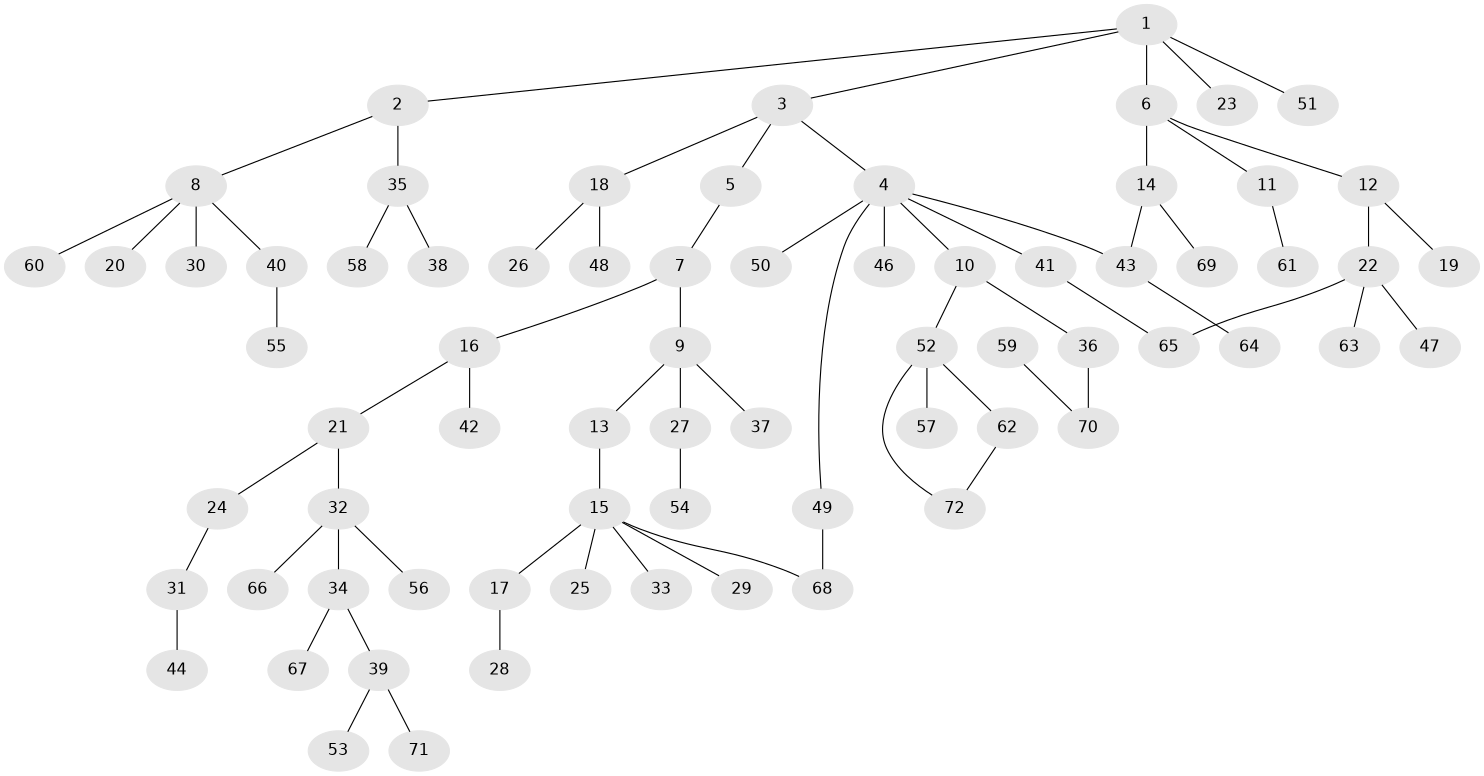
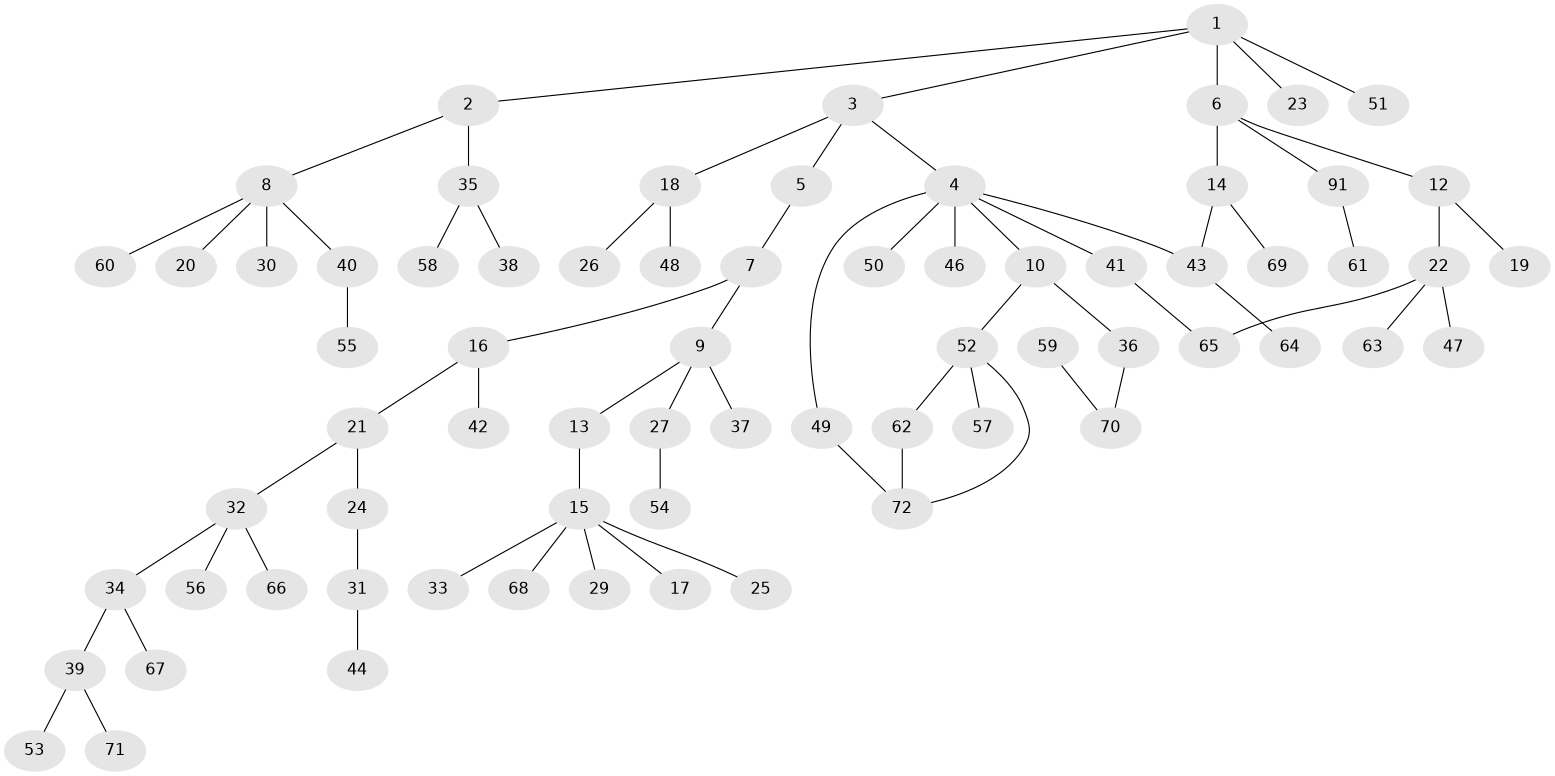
(1268, 186) -> (1338, 186)
(823, 549) -> (862, 468)
(500, 670) -> none
